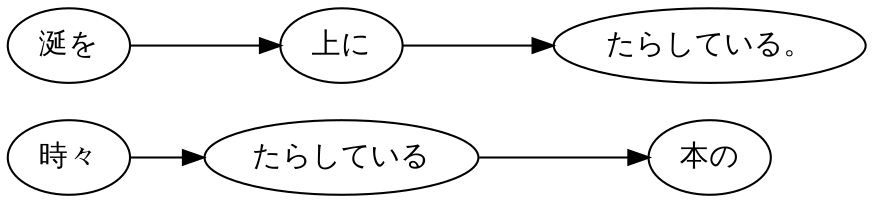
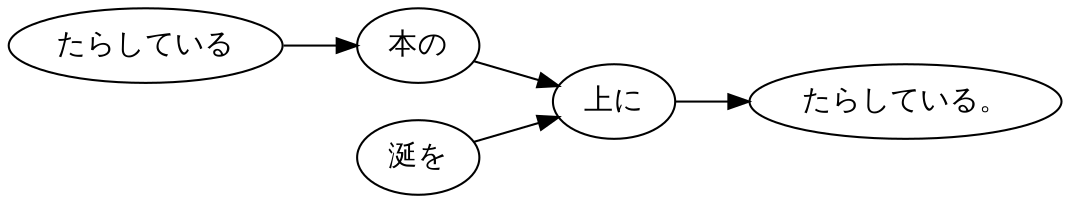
none -> (506, 71)
(69, 157) -> none
